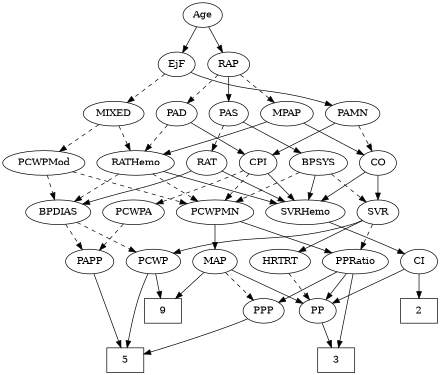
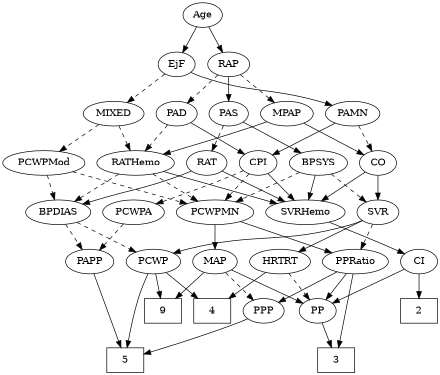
none -> (212, 311)
